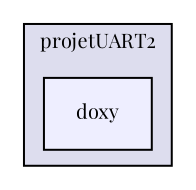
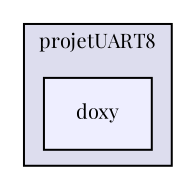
(98, 43) -> (98, 43)
